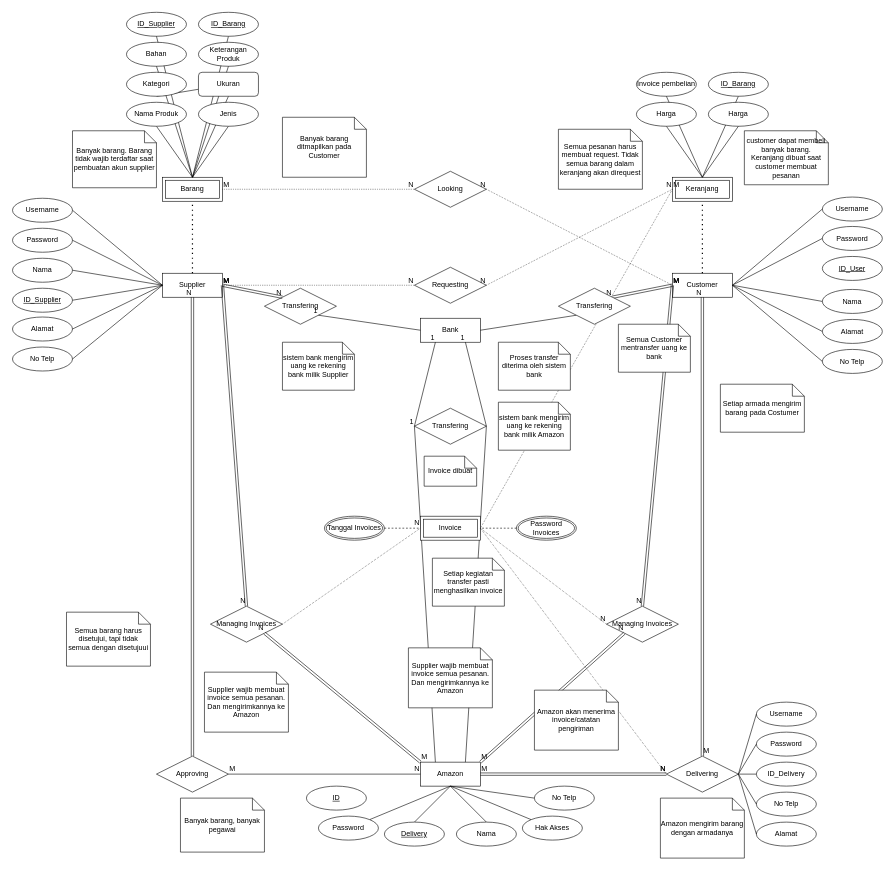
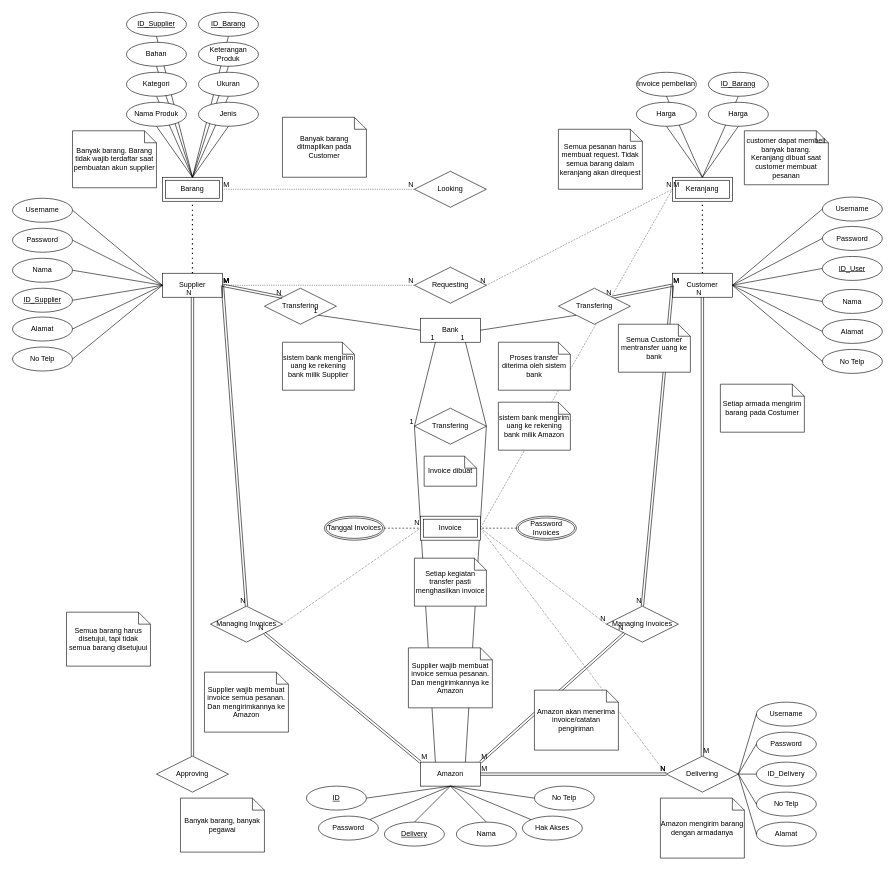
(228, 84) -> (228, 84)
(187, 91) -> (177, 142)
(577, 236) -> none
none -> (780, 276)
(468, 582) -> (450, 582)
(108, 639) -> (108, 639)
(324, 774) -> none
none -> (405, 793)
